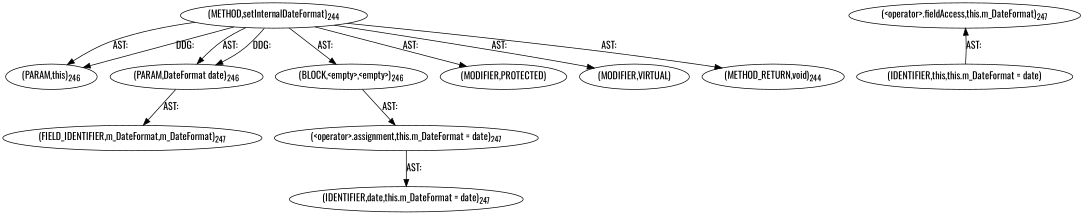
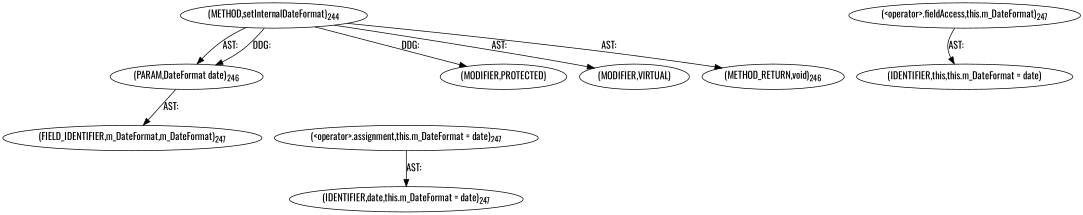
(412, 46) -> (412, 46)
(966, 50) -> (948, 43)
(816, 76) -> (816, 76)
(51, 77) -> none
(351, 77) -> none
